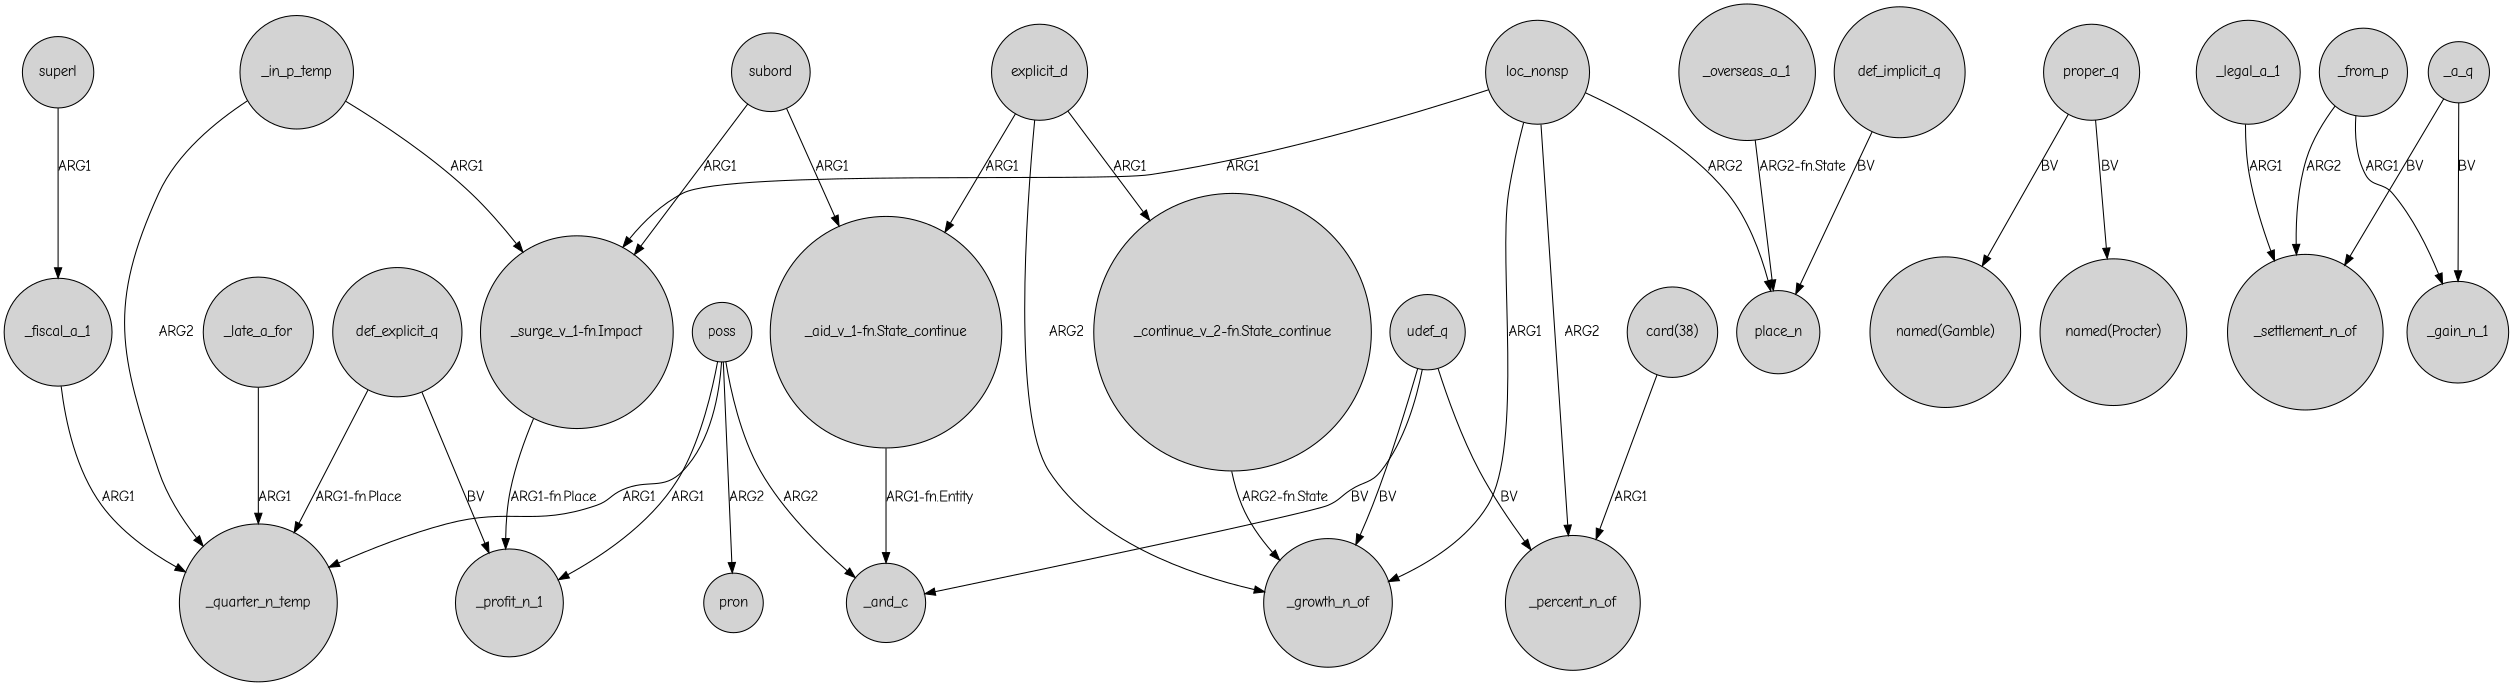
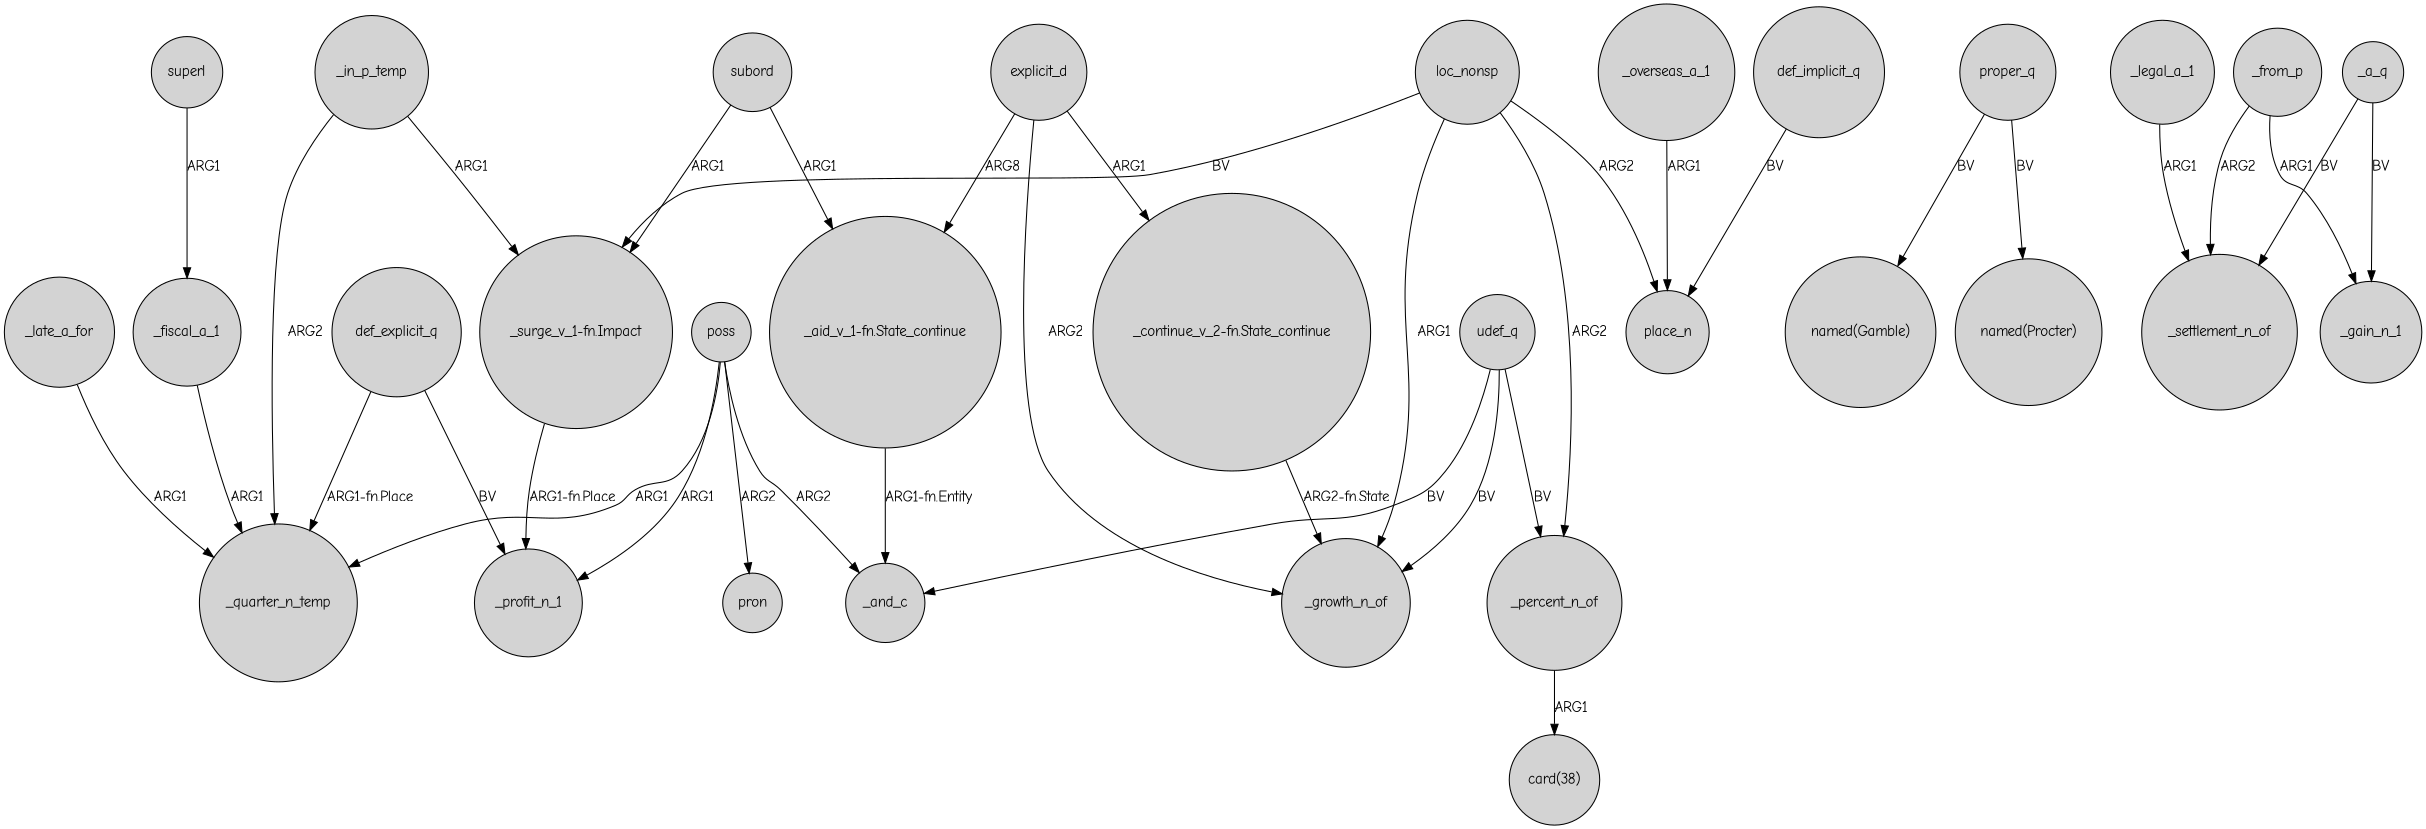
(1002, 167) -> (1003, 167)
(1243, 167) -> (1221, 167)
(1803, 167) -> (1684, 167)
(1628, 452) -> (1554, 697)
